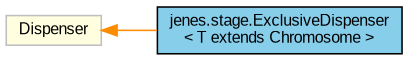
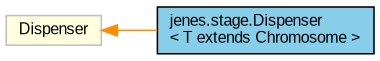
(280, 30) -> (266, 30)
